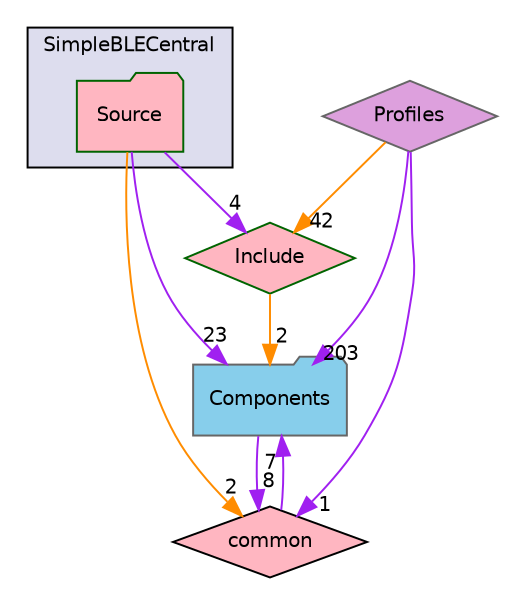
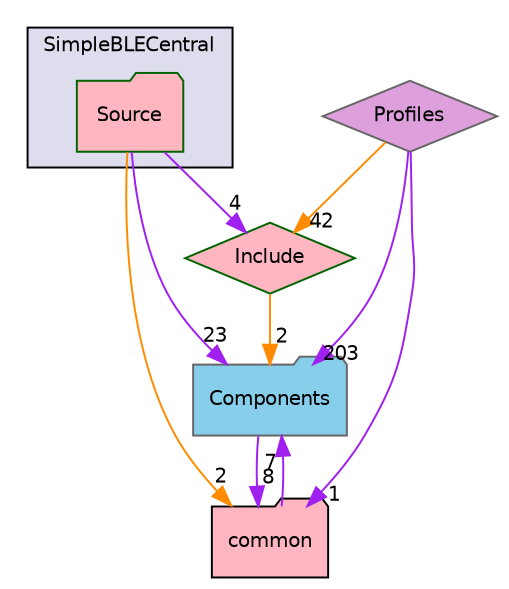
(270, 542) -> (270, 542)
